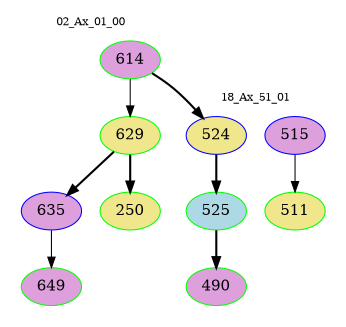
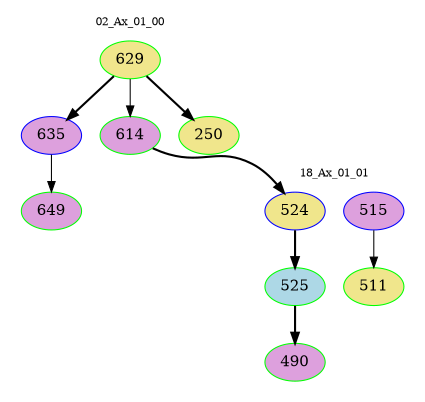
(130, 92) -> (130, 92)
(256, 98) -> (334, 174)
